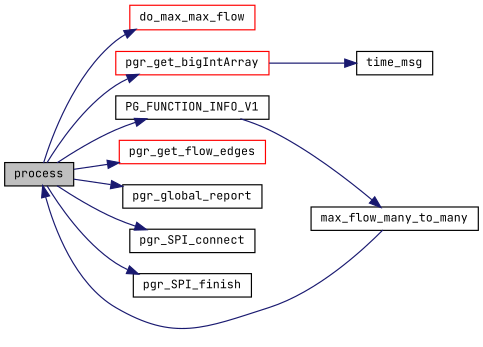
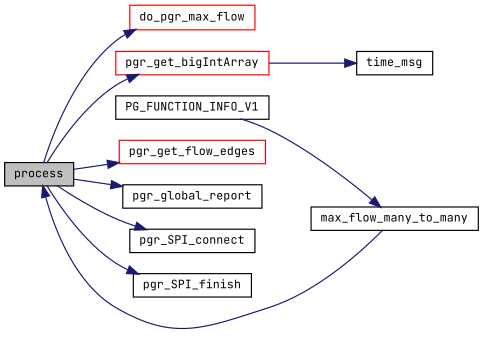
(192, 18) -> (192, 18)
(95, 140) -> none
